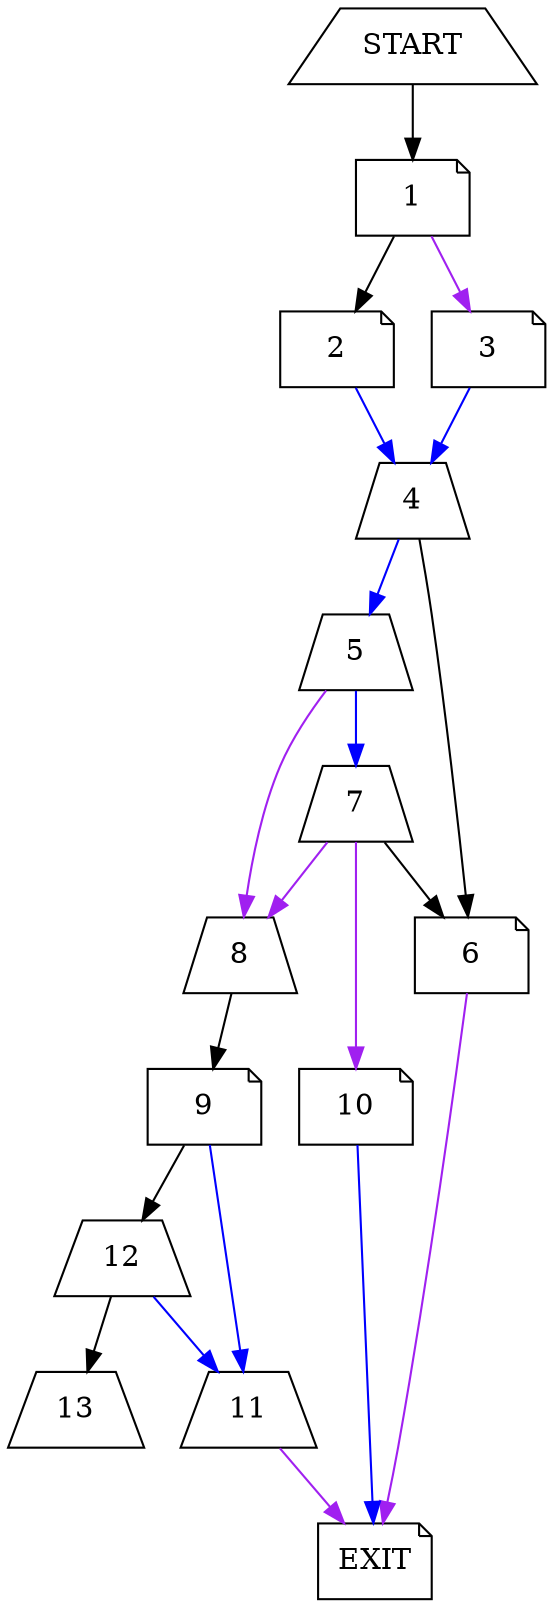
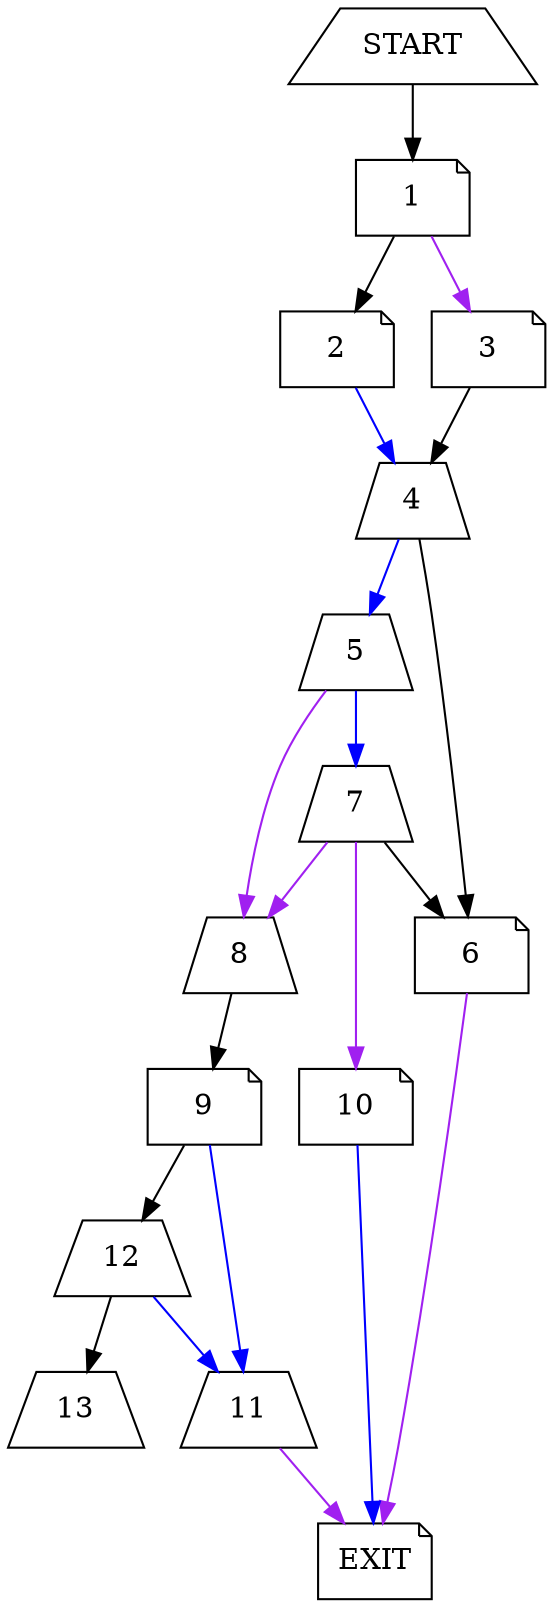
(455, 416) -> (455, 416)
